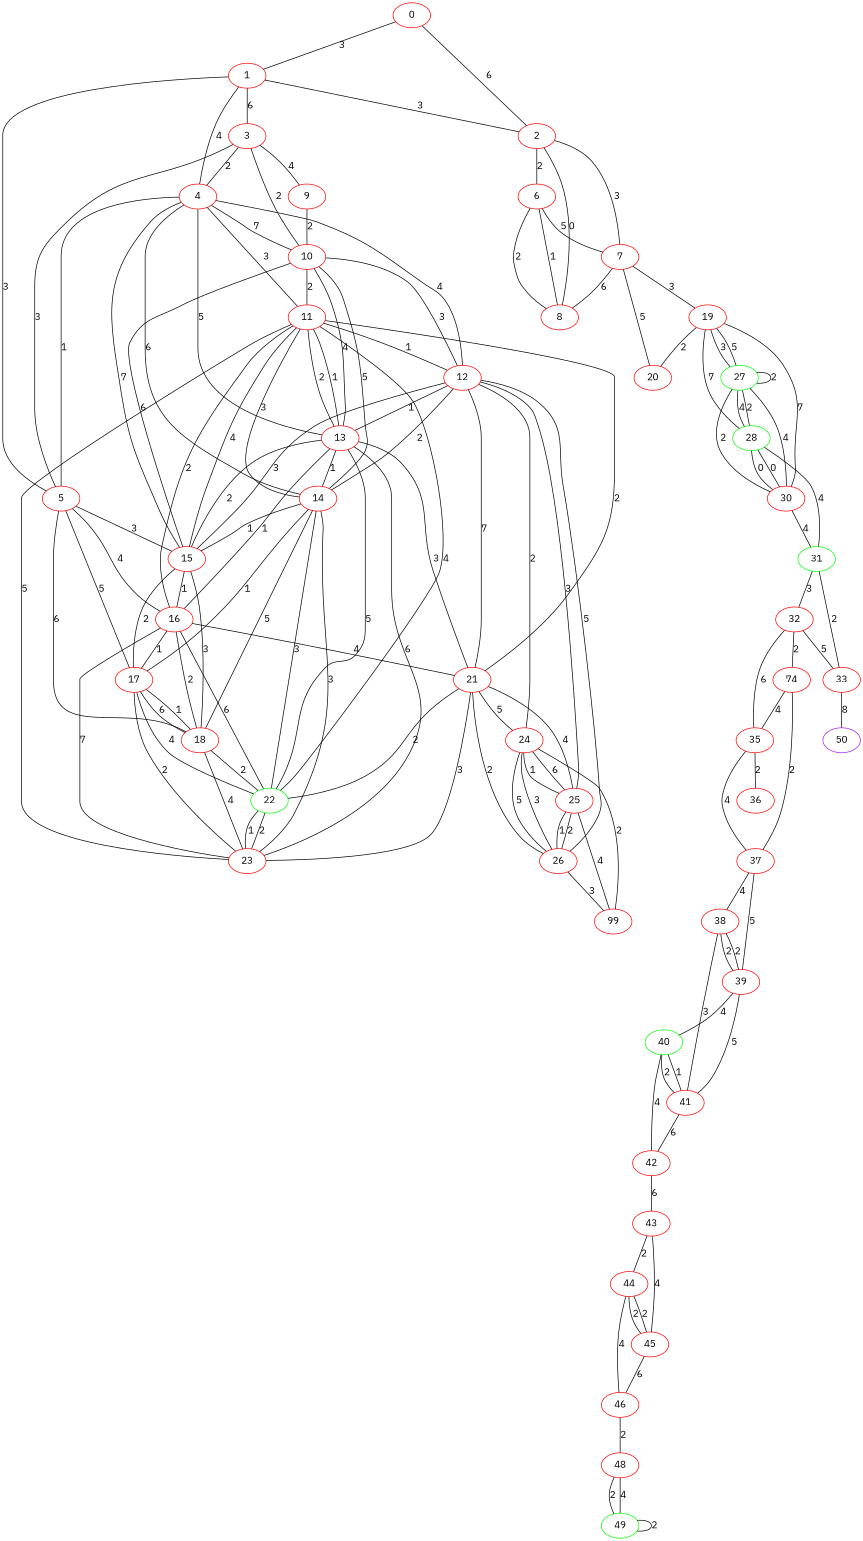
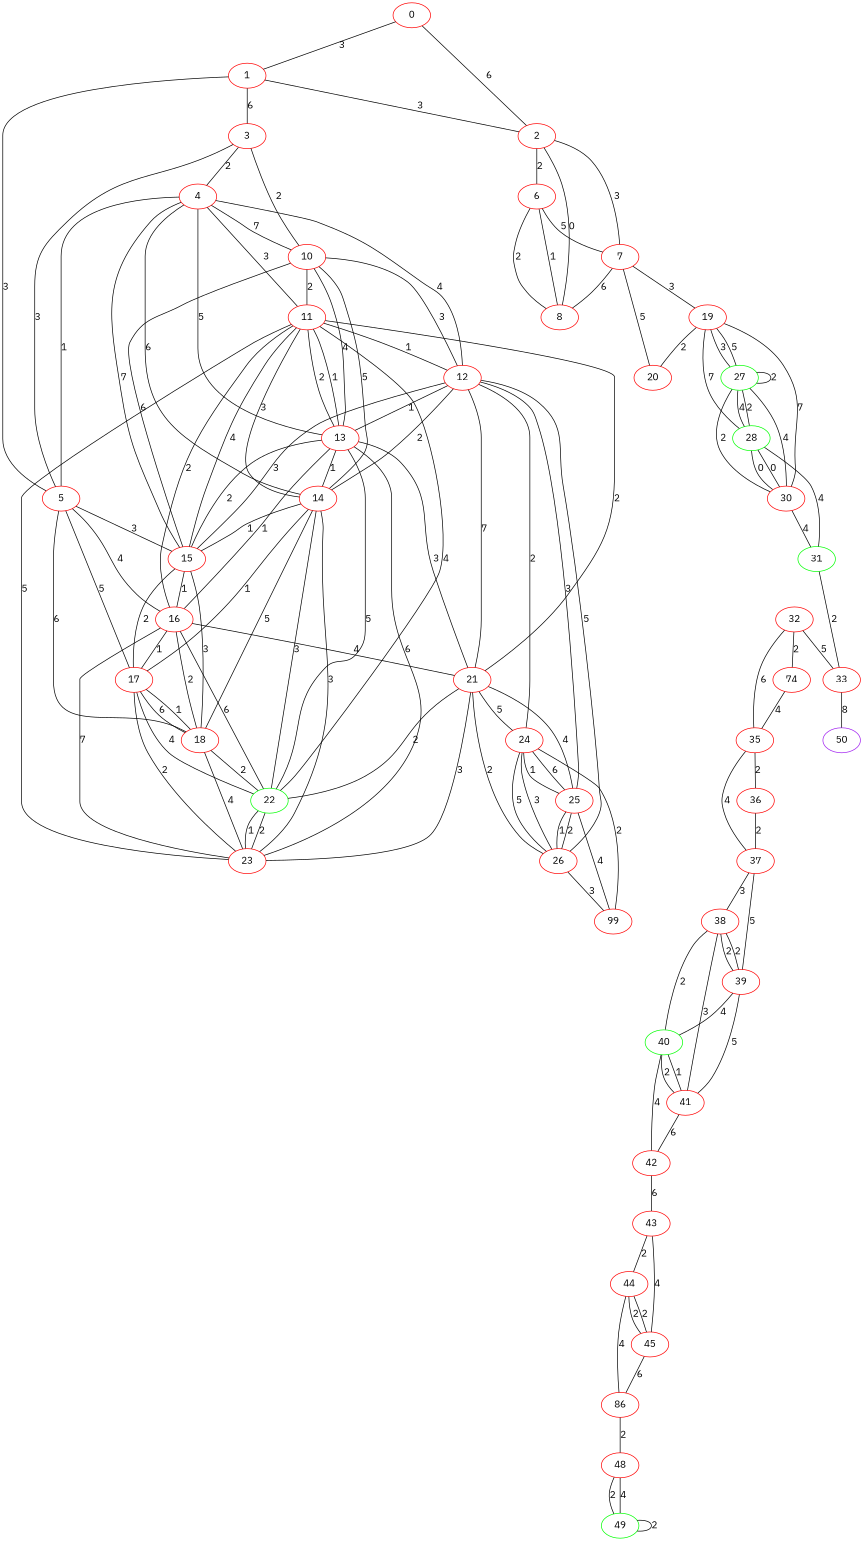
(212, 133) -> none
(307, 197) -> none
(806, 589) -> none
(789, 773) -> (756, 831)
(743, 891) -> (743, 891)
none -> (678, 976)
(620, 1405) -> (620, 1405)
